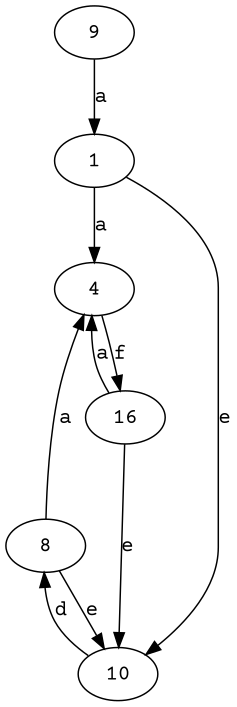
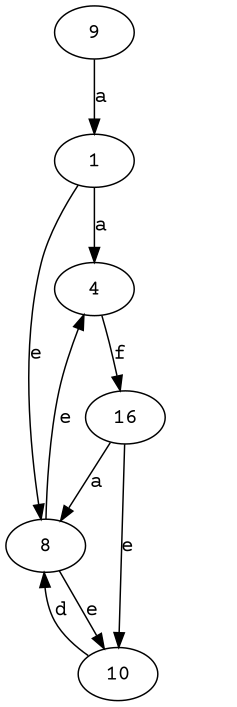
(96, 363) -> (90, 475)
(218, 402) -> (30, 340)
(66, 417) -> (66, 417)
